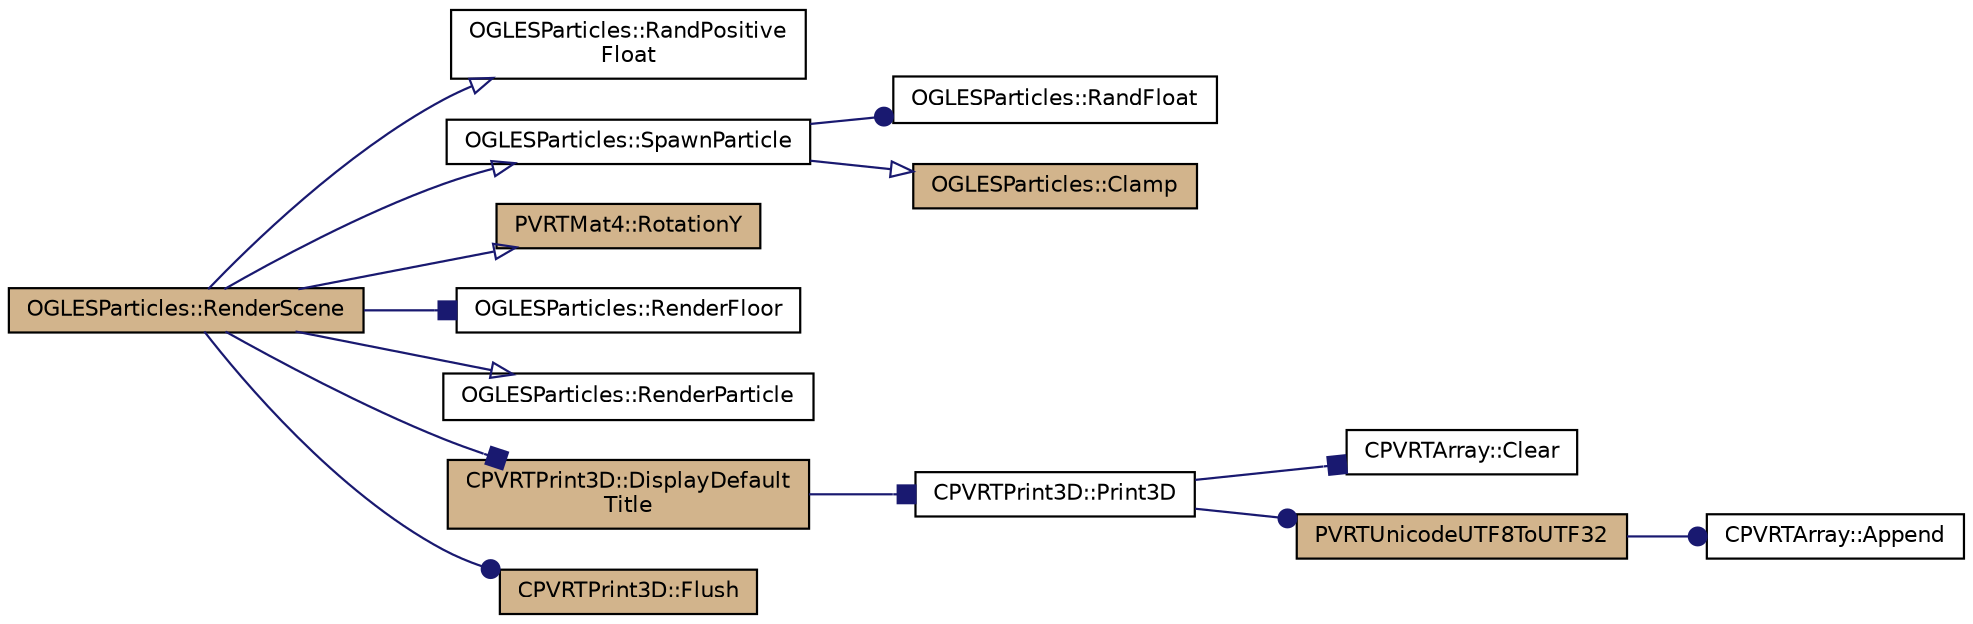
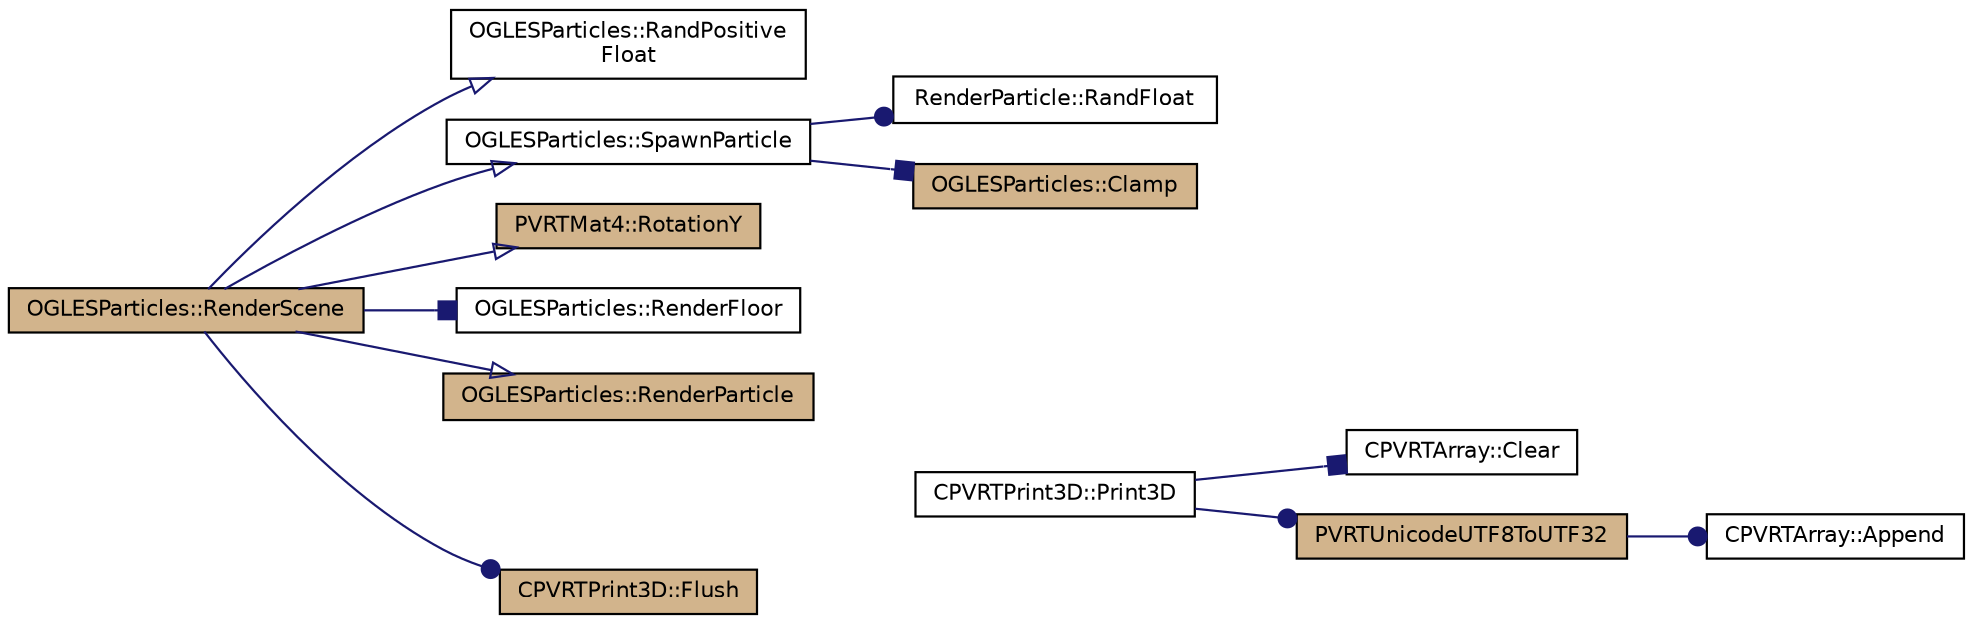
(1055, 100) -> (1055, 100)
(850, 165) -> (850, 165)
(628, 397) -> (628, 397)
(628, 494) -> none
